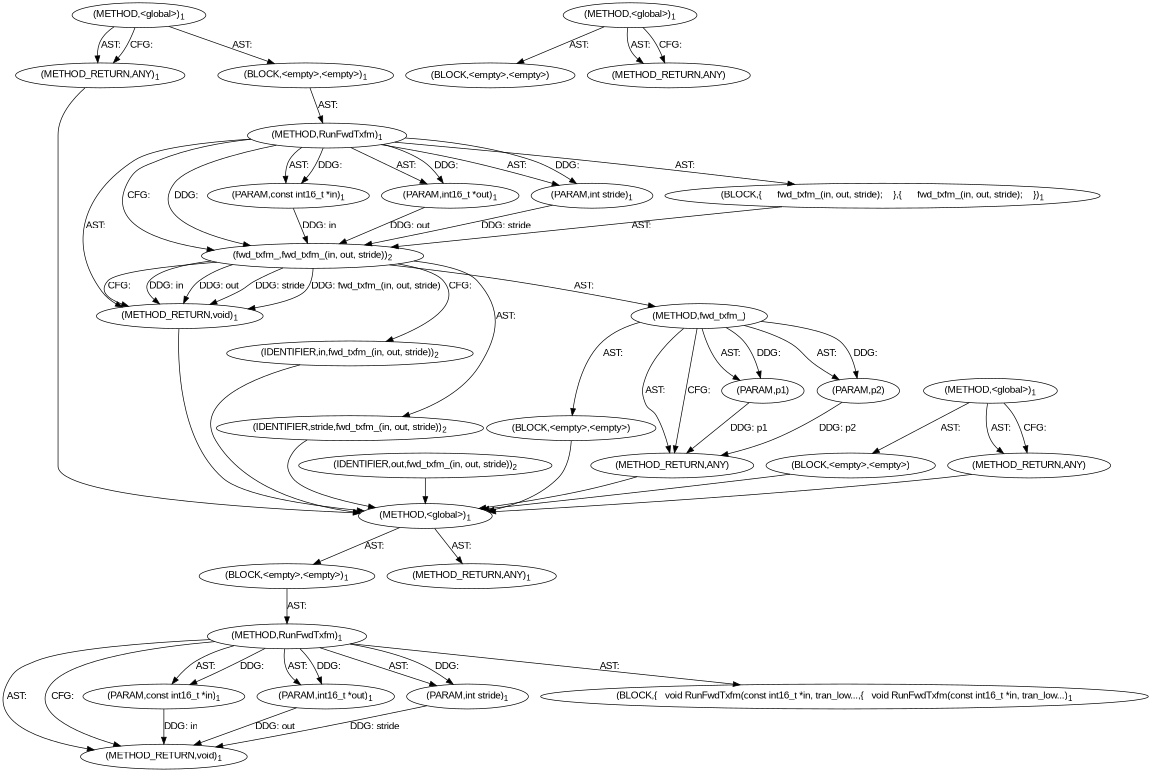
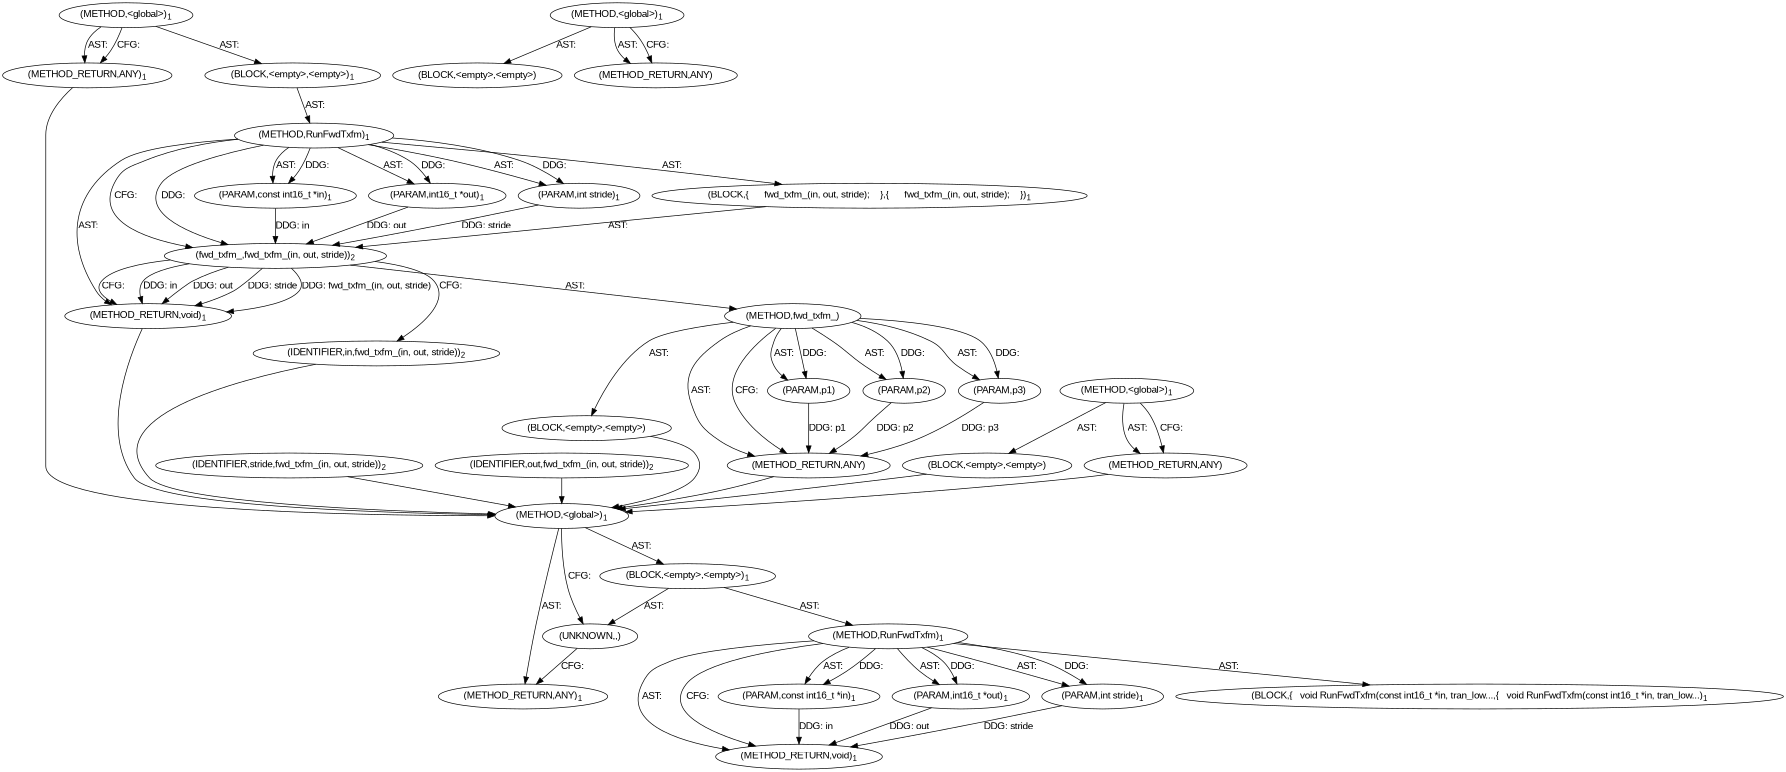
(494, 332) -> none
none -> (1000, 391)
none -> (590, 636)
